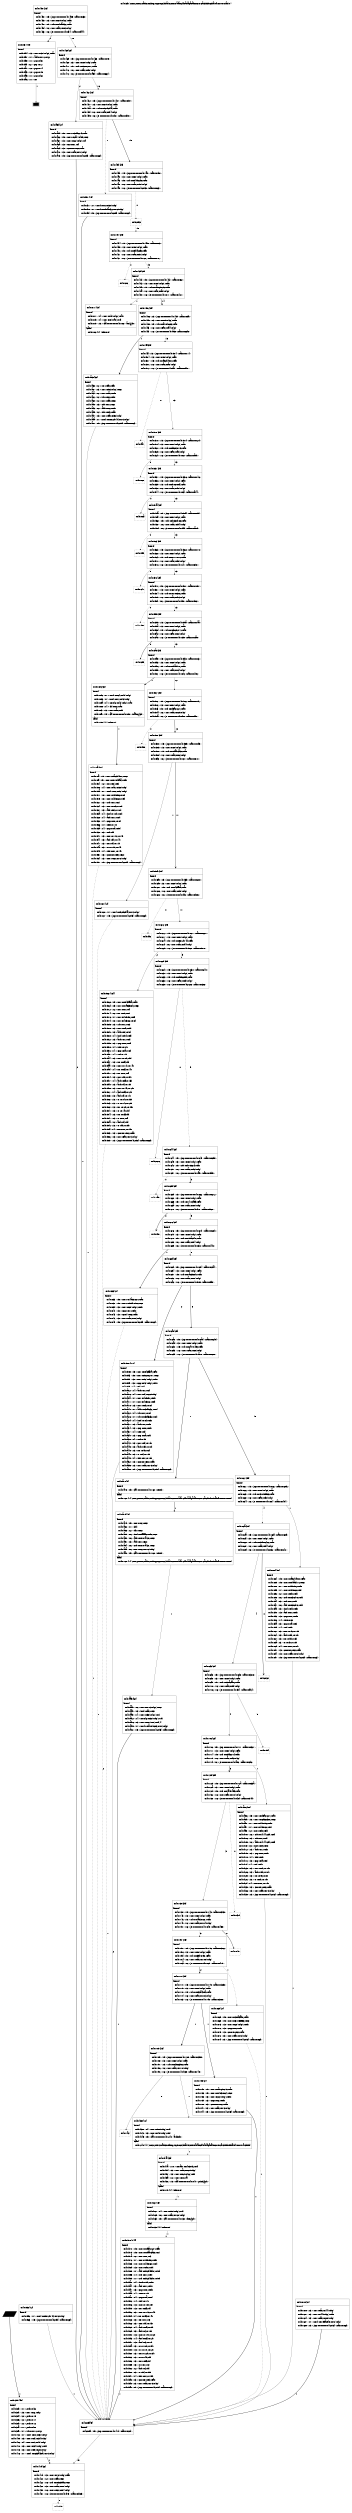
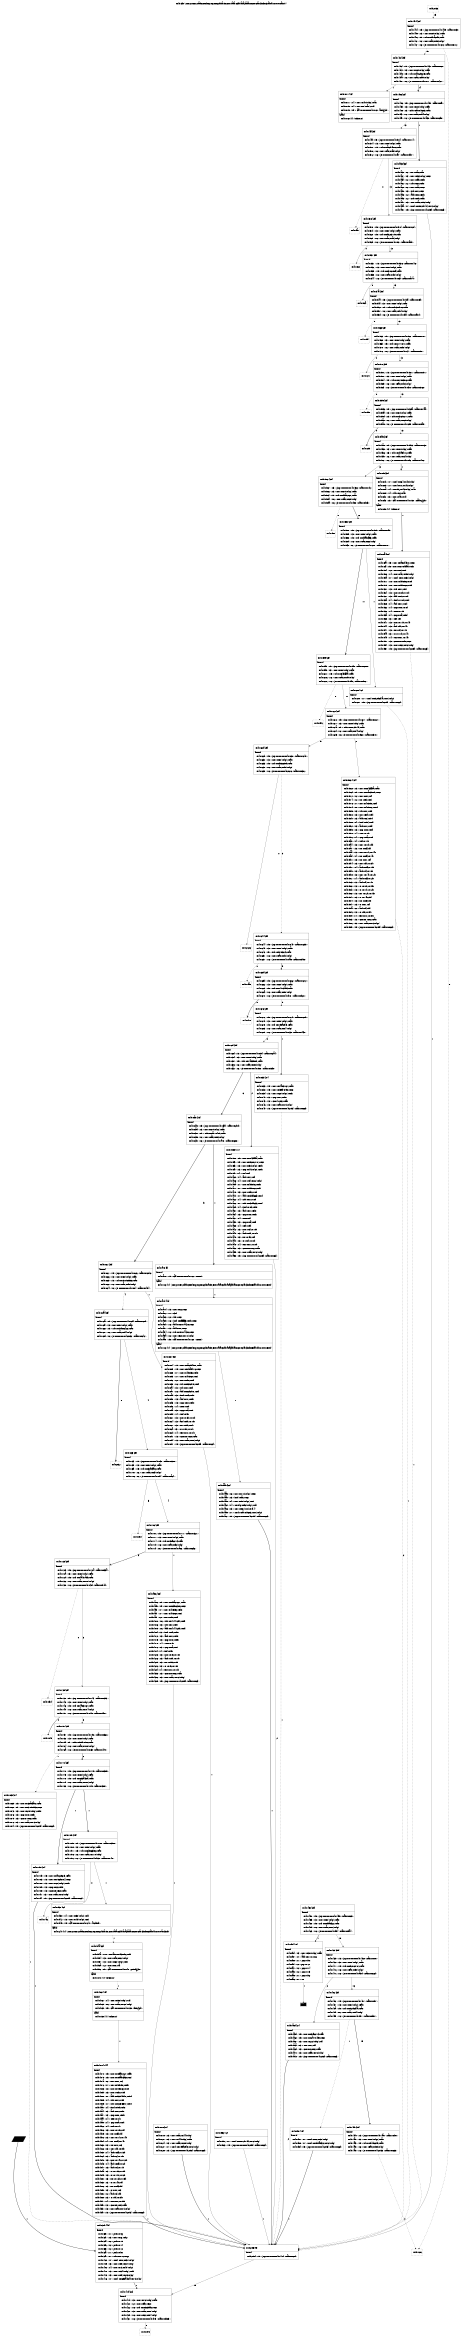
(136, 205) -> (397, 2201)
